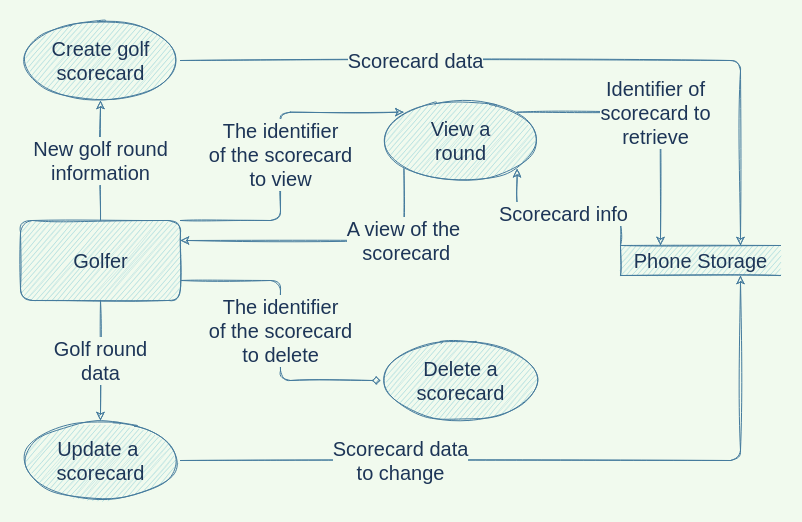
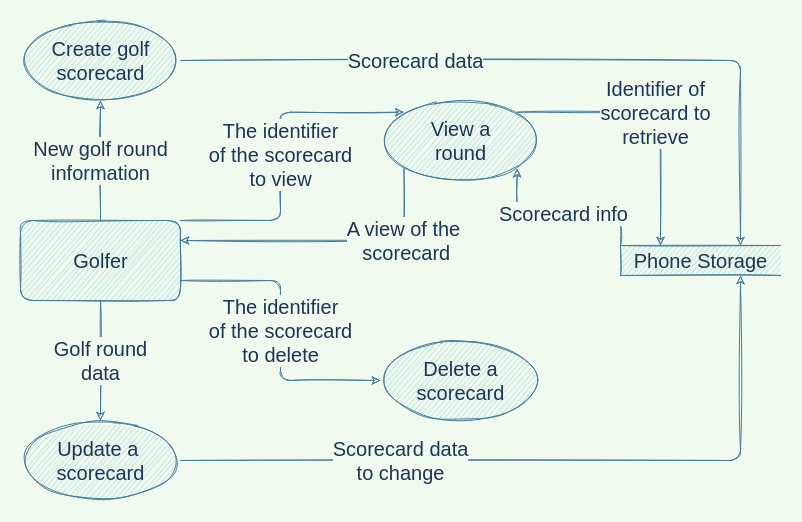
(371, 381) -> (372, 381)
